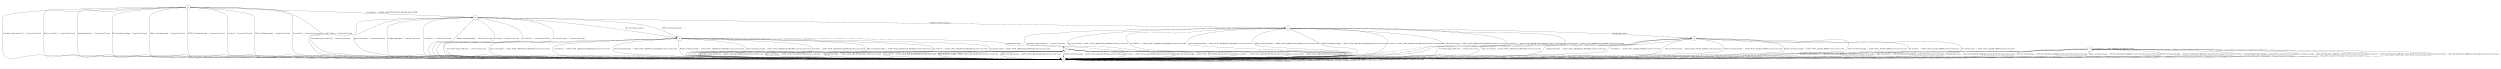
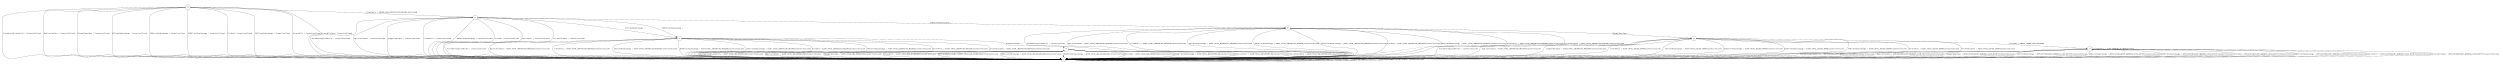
none -> (1891, 41)
